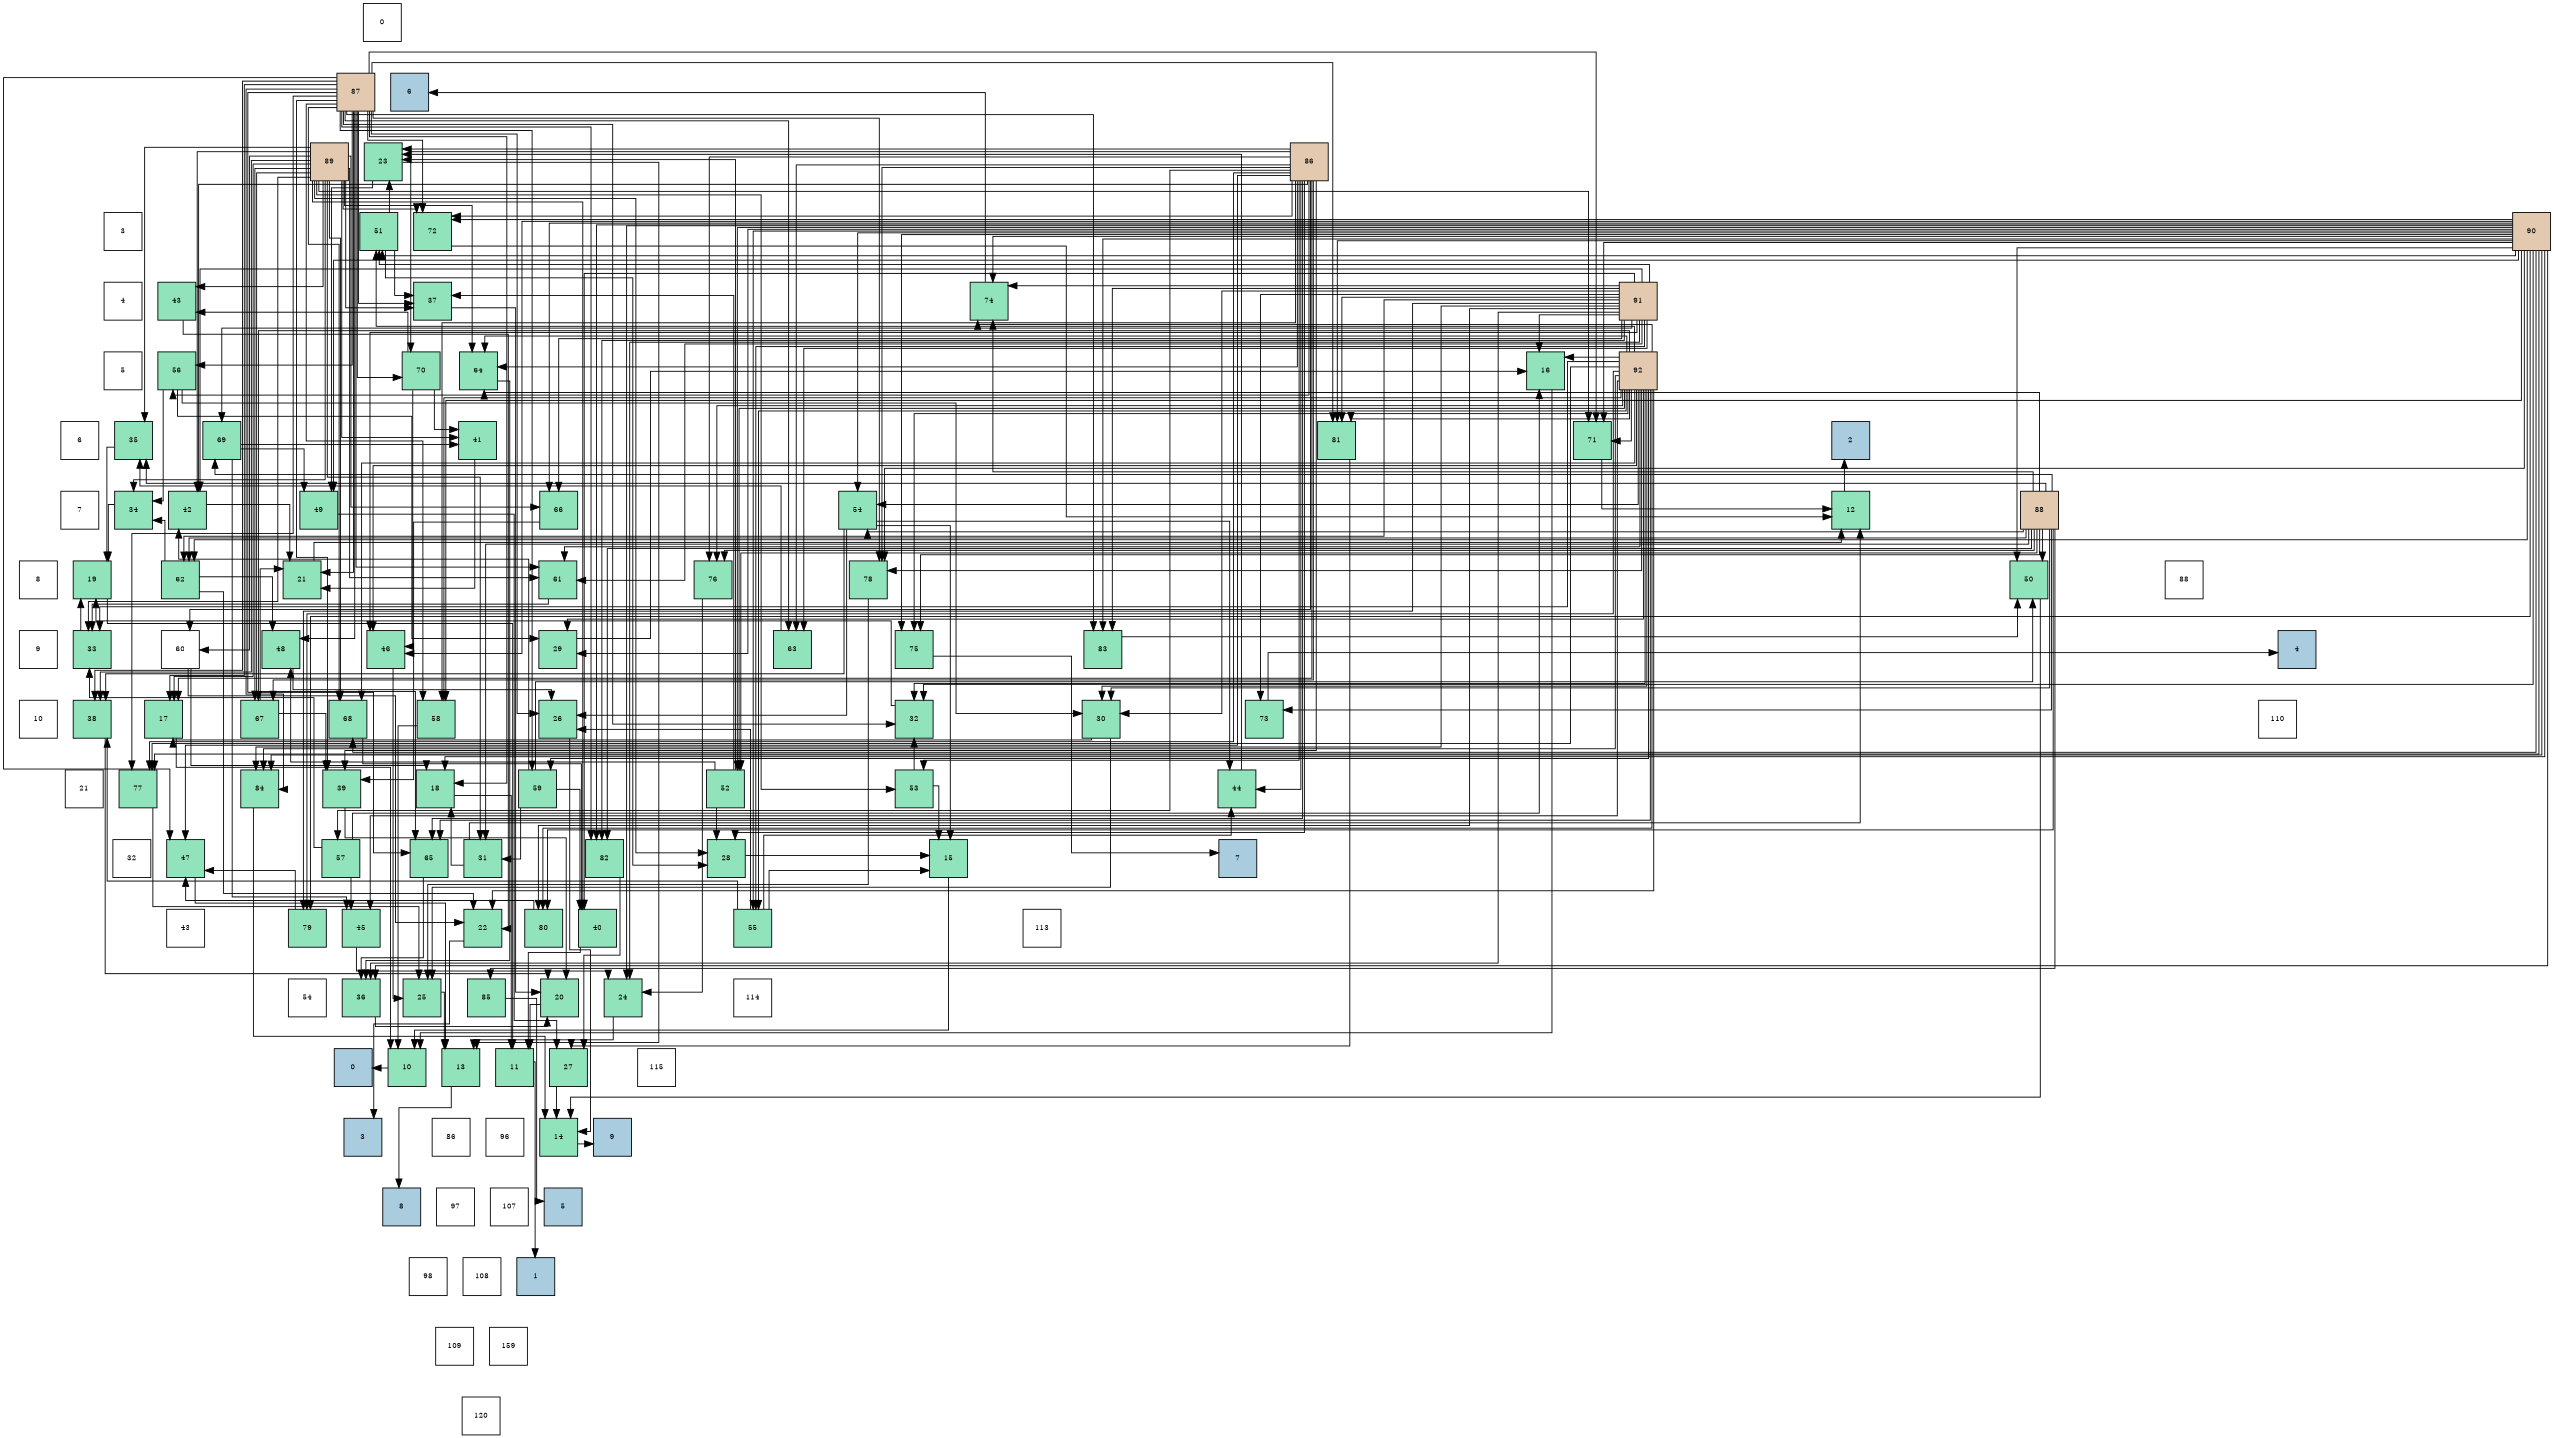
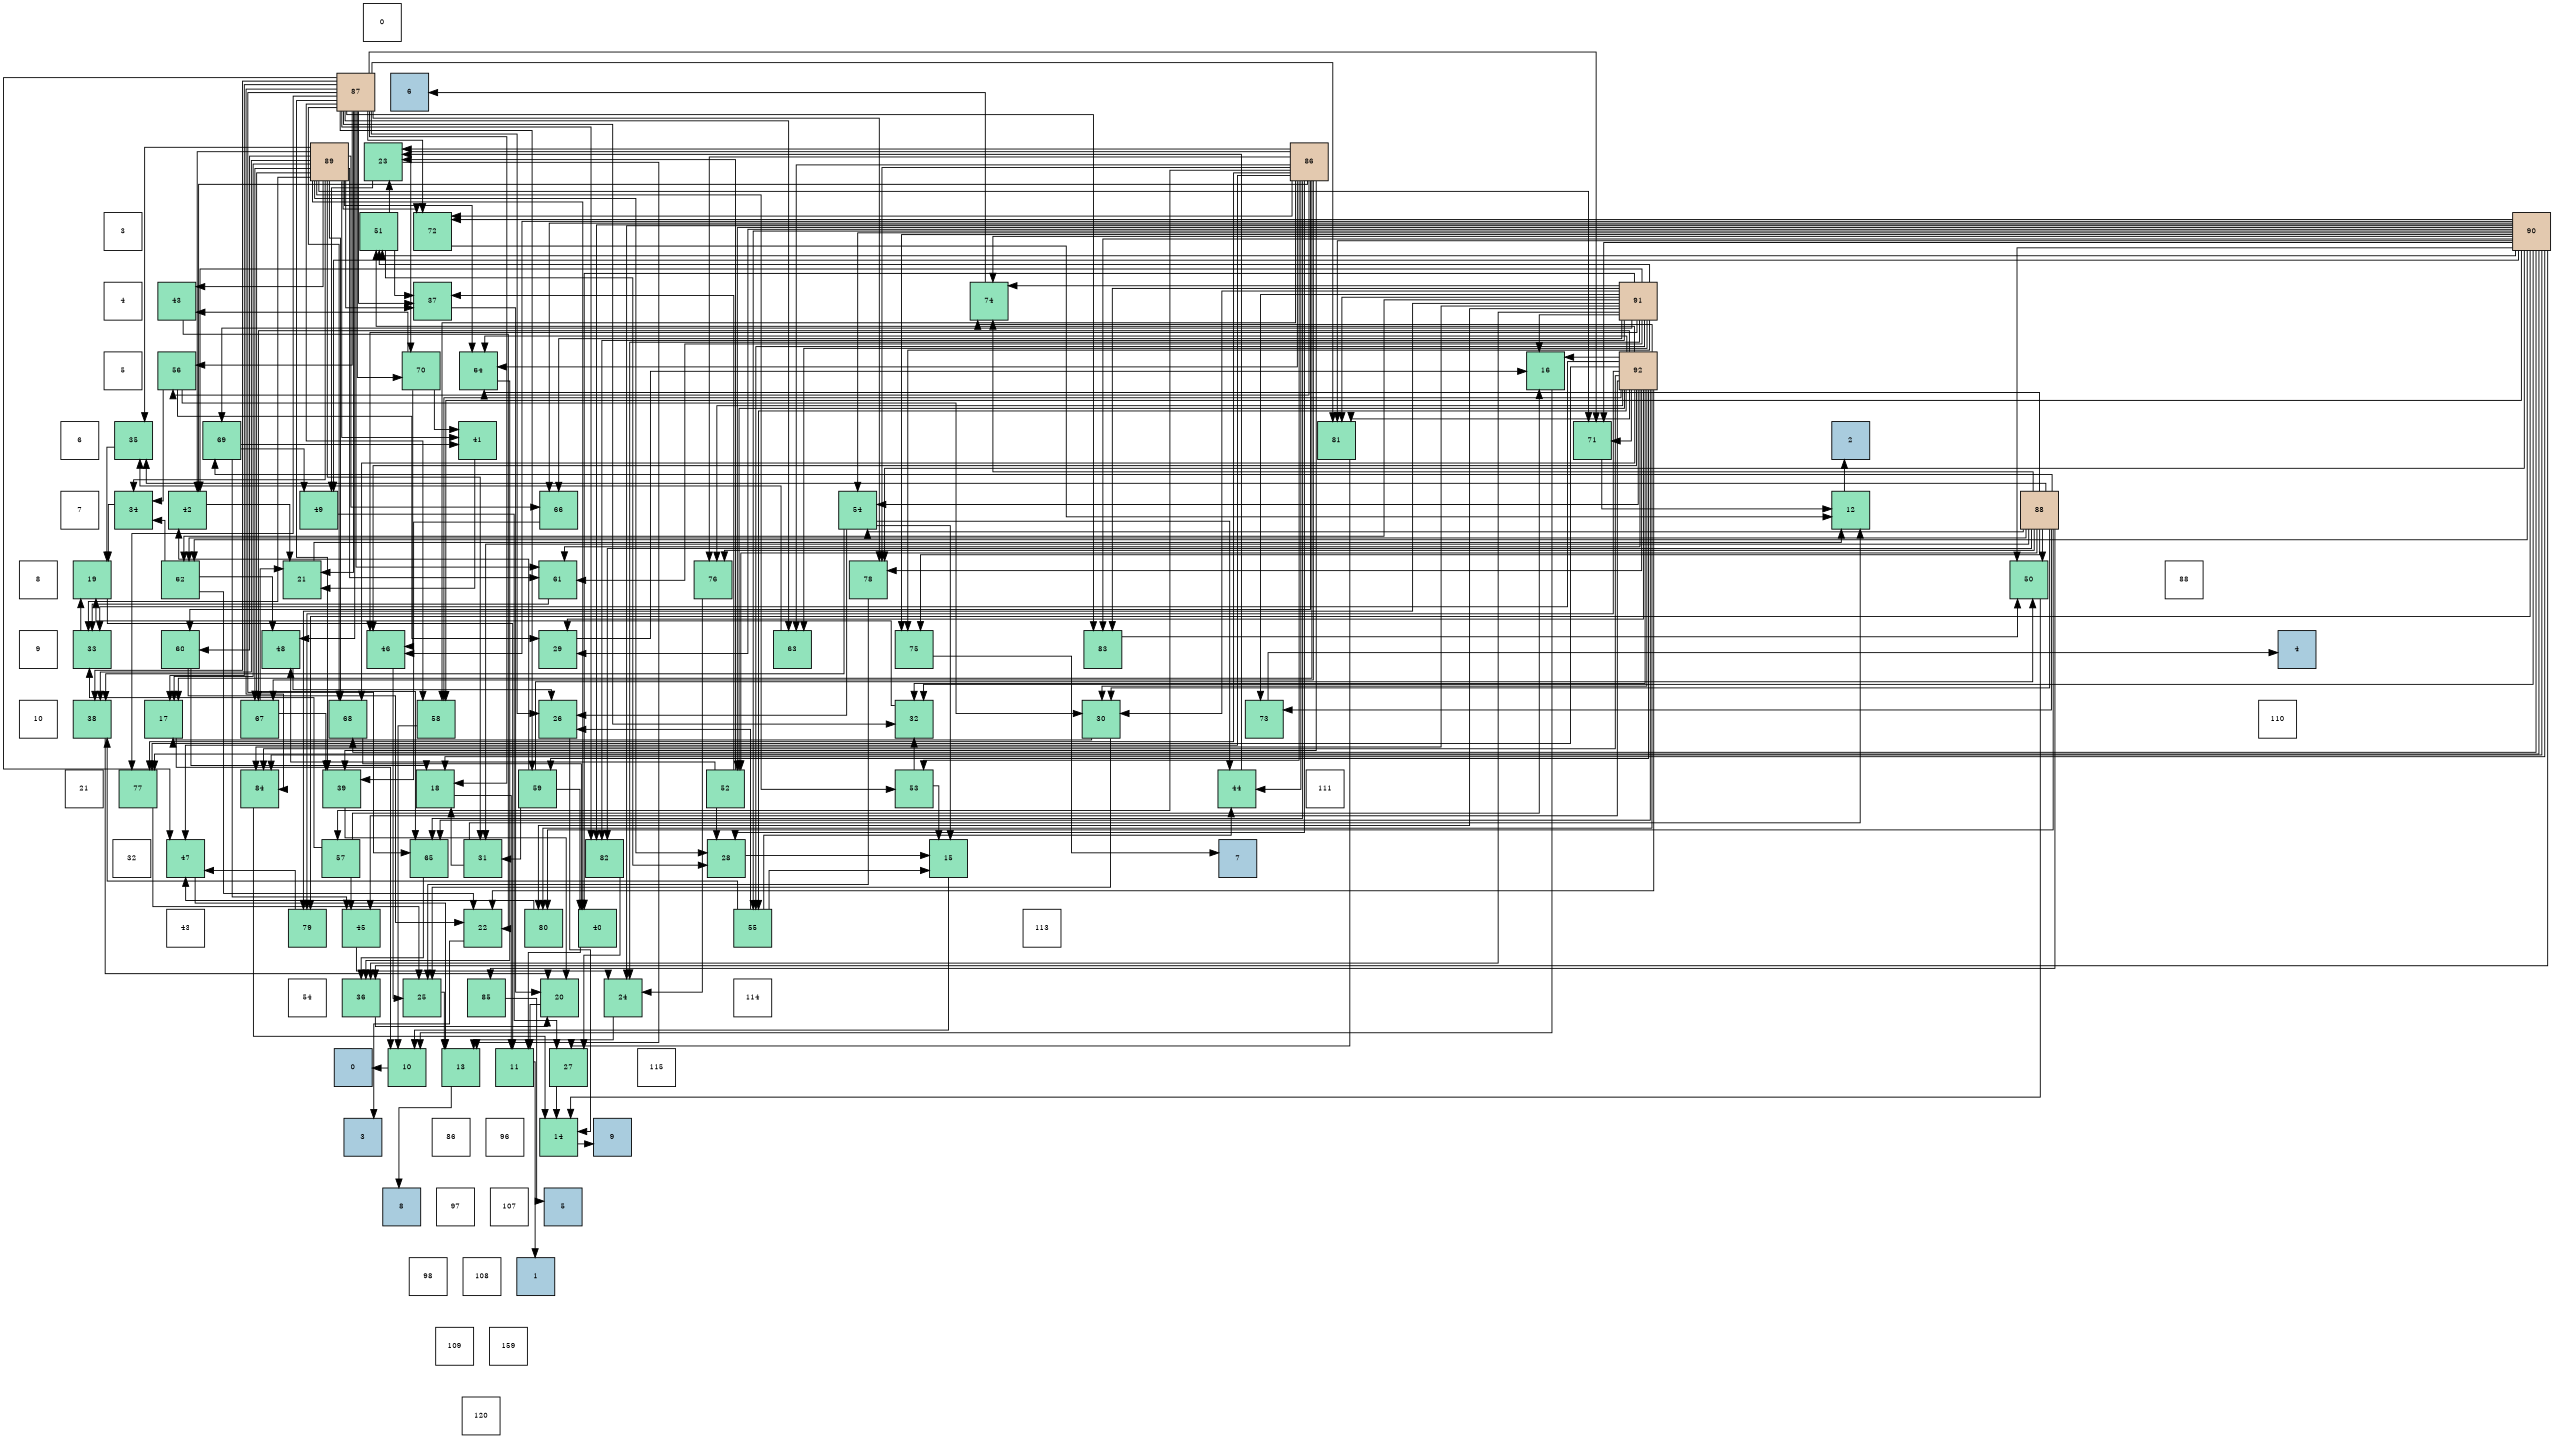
(1179, 414) -> (1158, 350)
(180, 650) -> (180, 650)
none -> (1325, 789)
